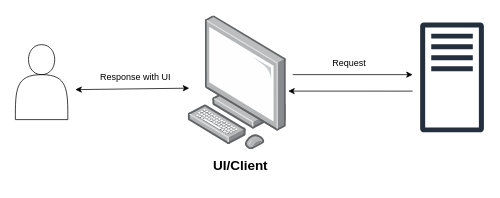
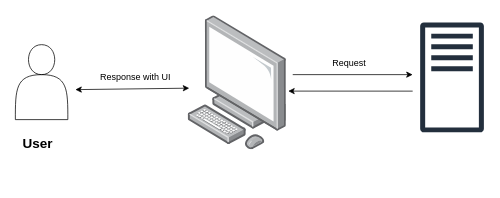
none -> (38, 144)
(240, 166) -> none
